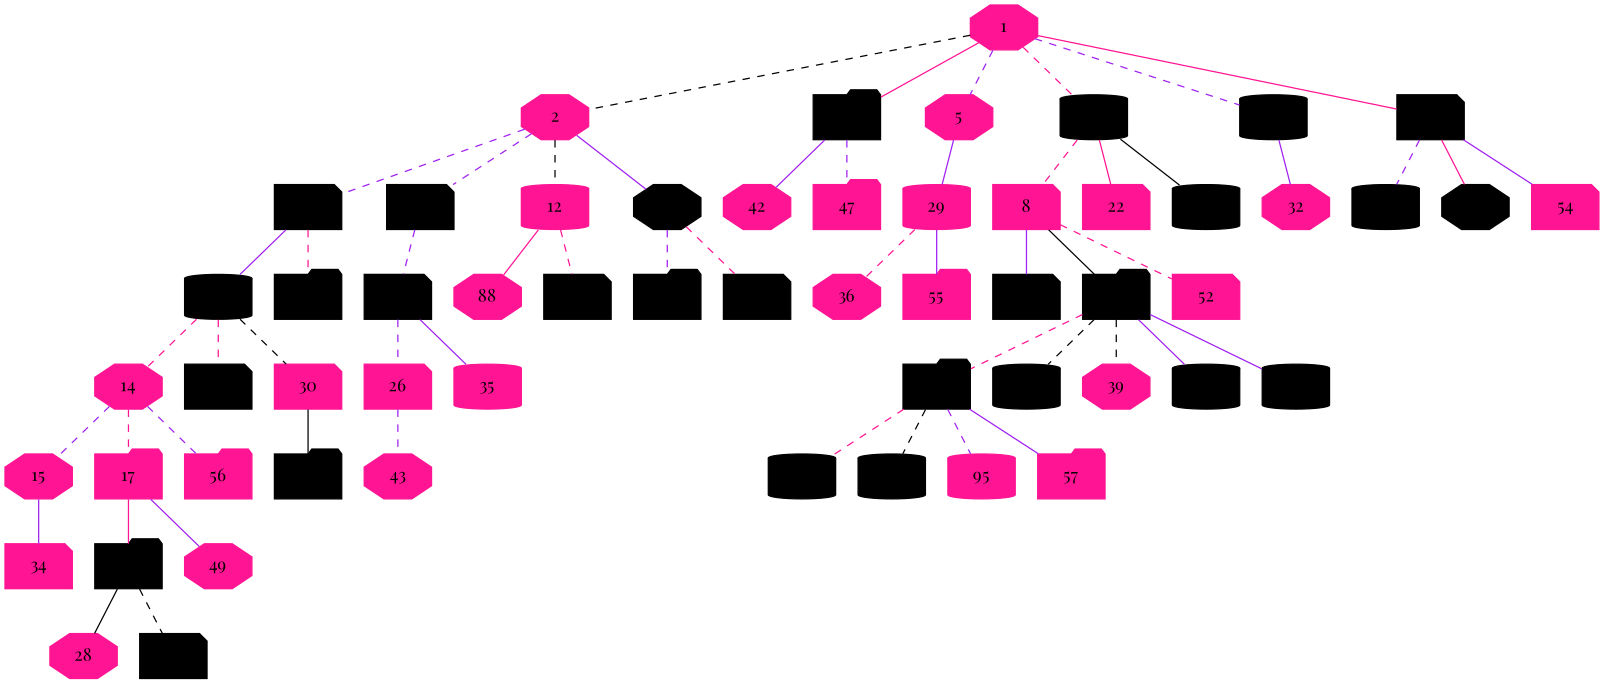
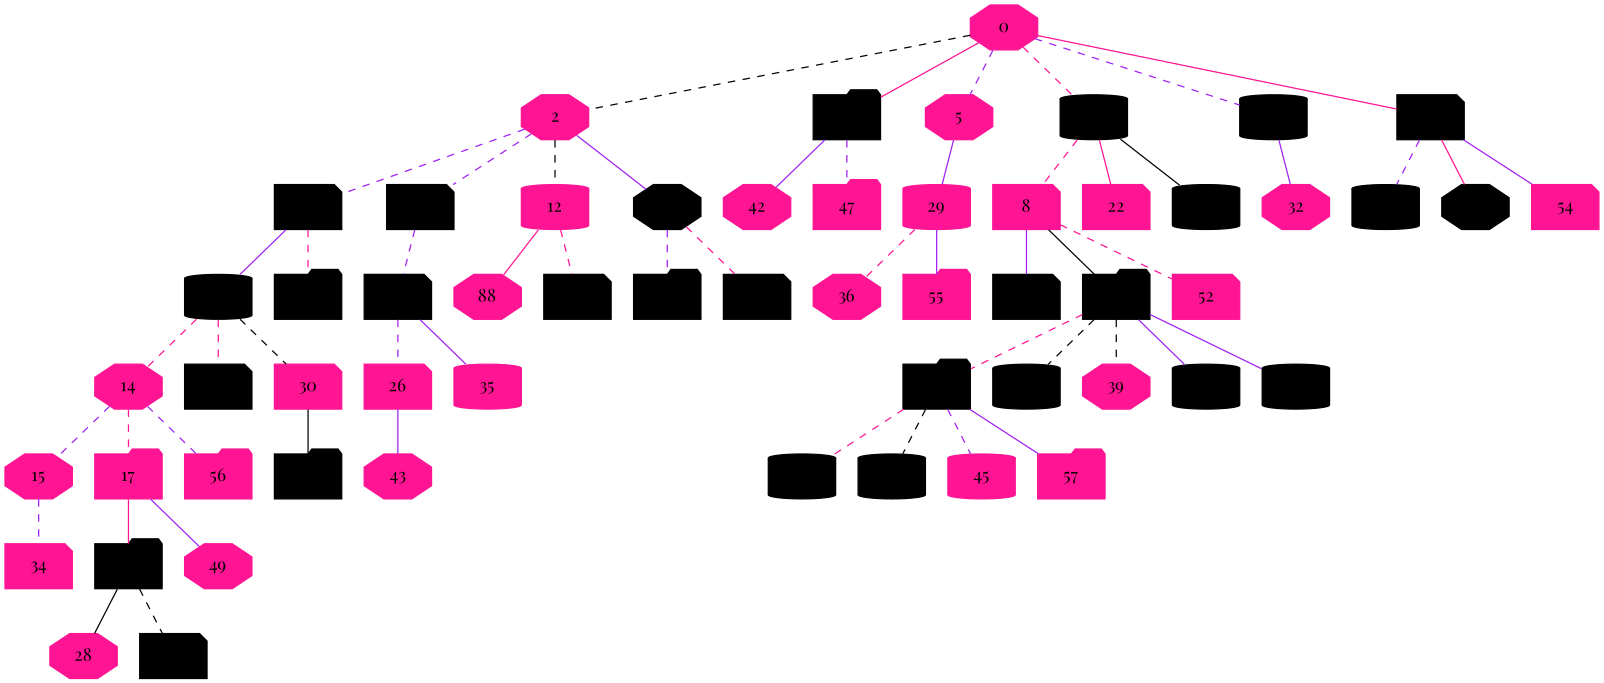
(1004, 27) -> (1004, 27)
(398, 432) -> (398, 432)
(982, 476) -> (982, 476)
(39, 521) -> (39, 521)
